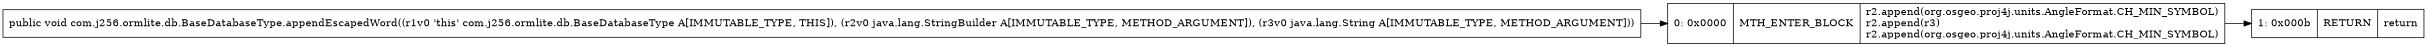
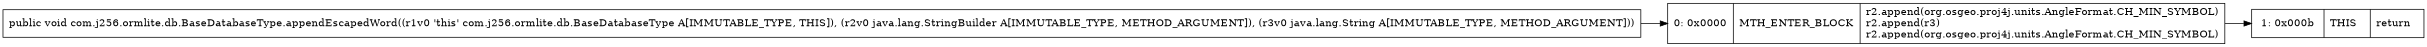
(2348, 23) -> (2344, 23)
